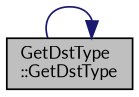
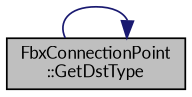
(70, 64) -> (96, 64)
